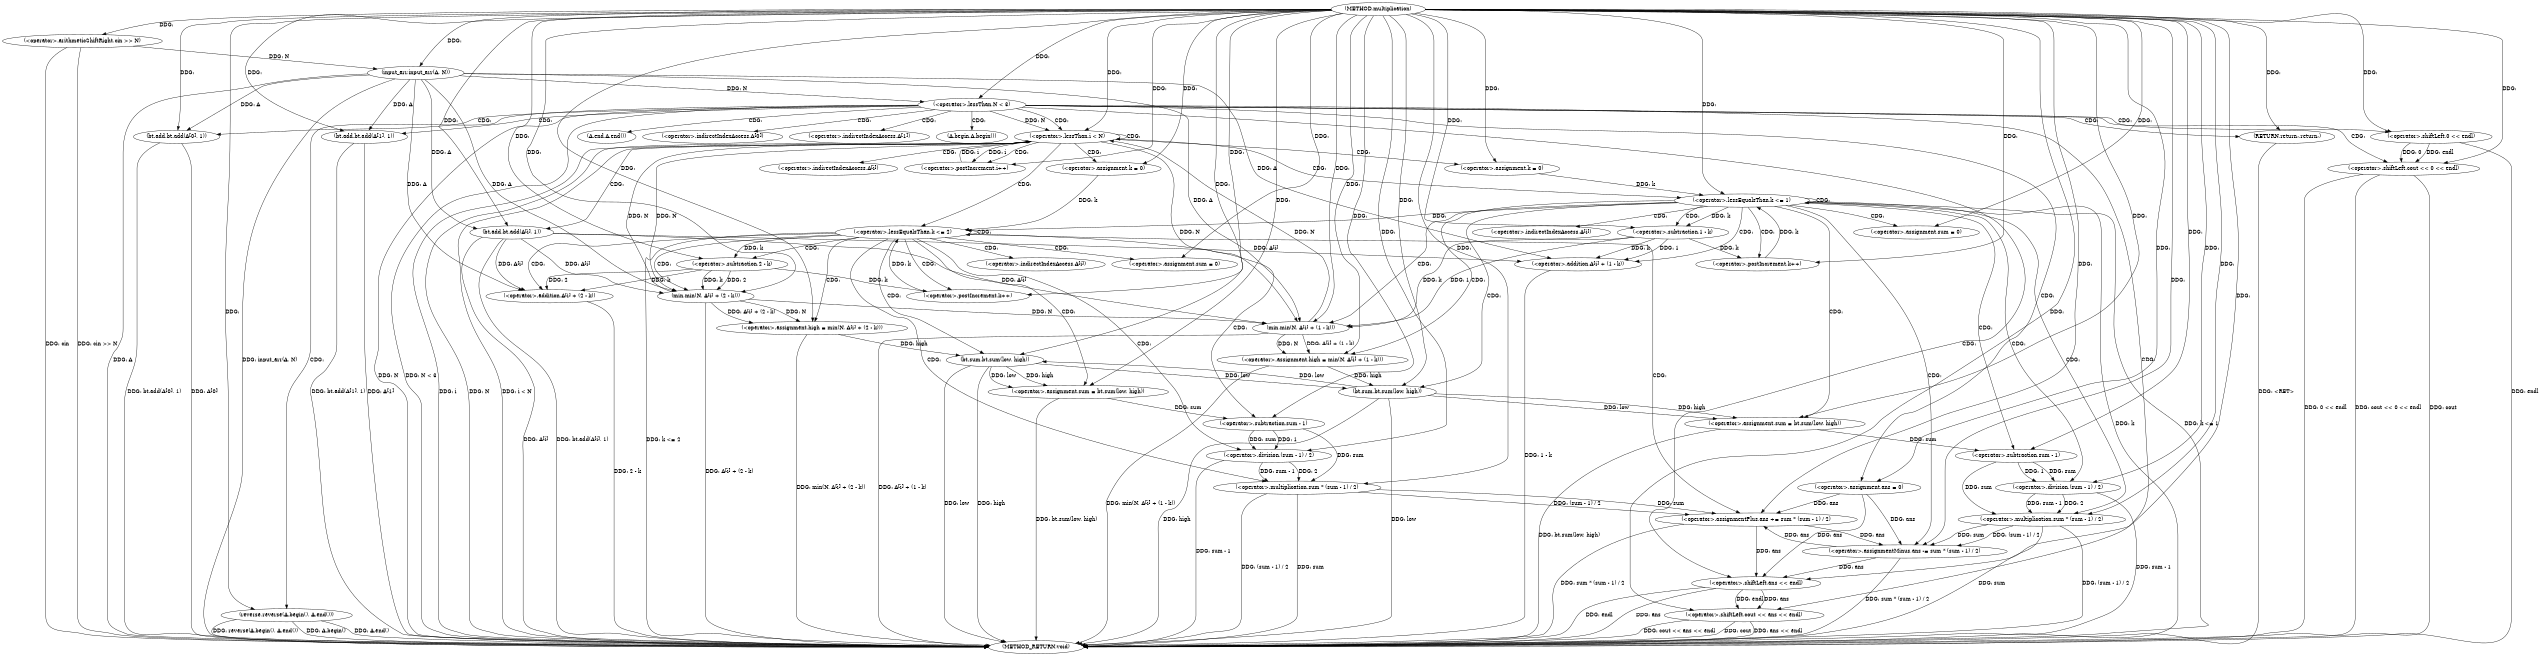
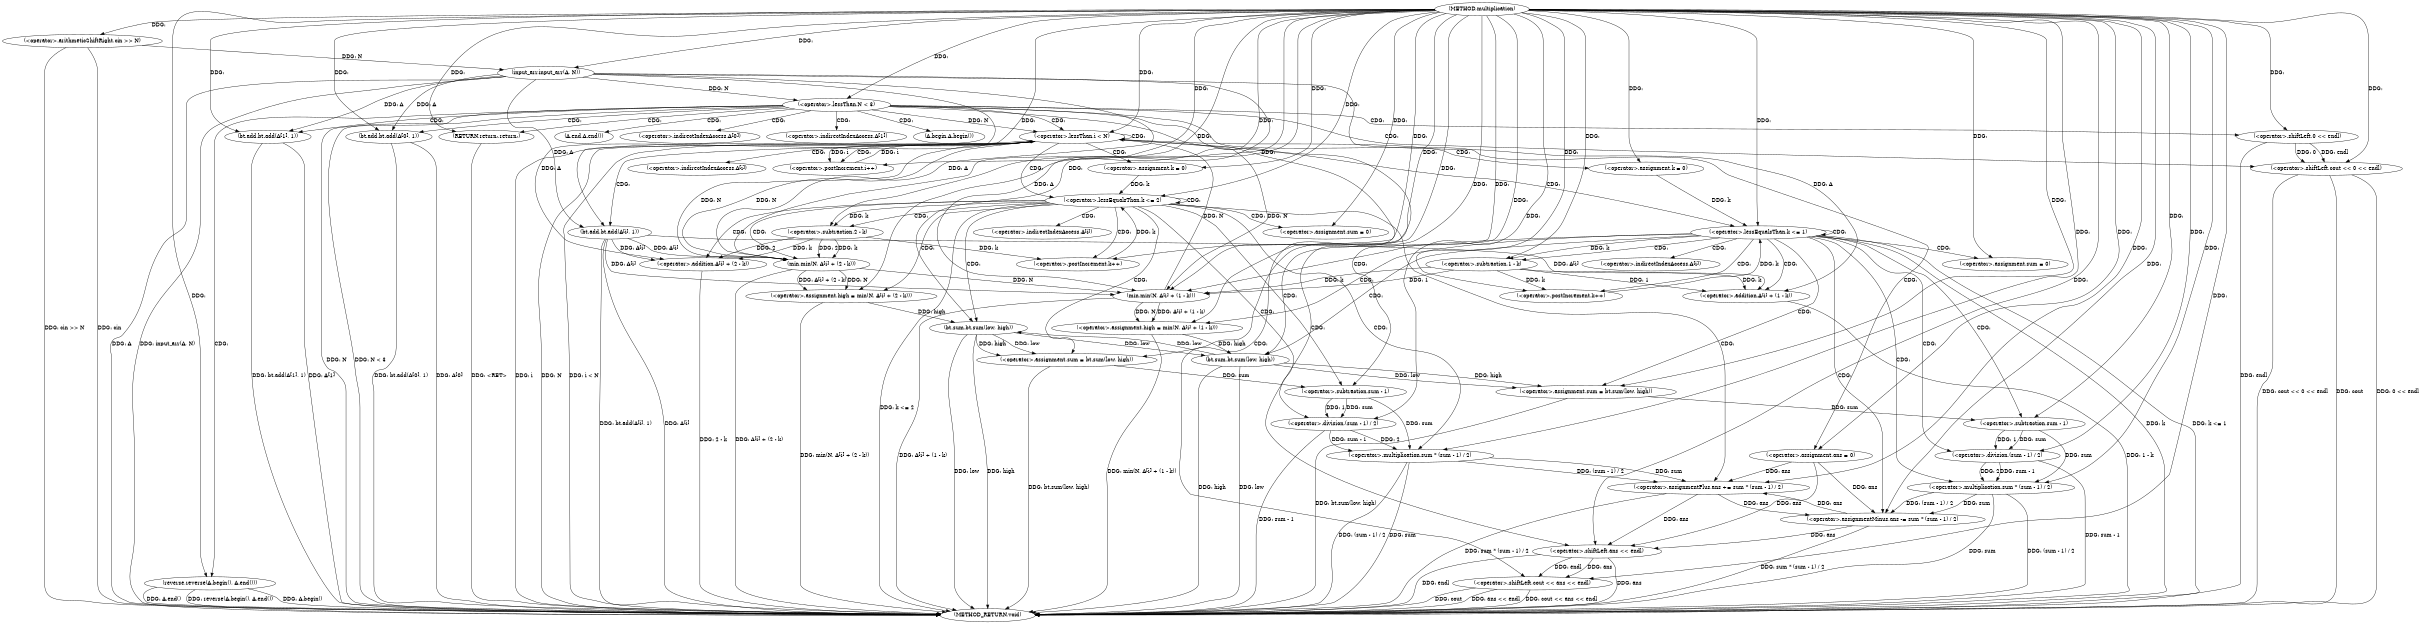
(1325, 221) -> (1335, 126)
